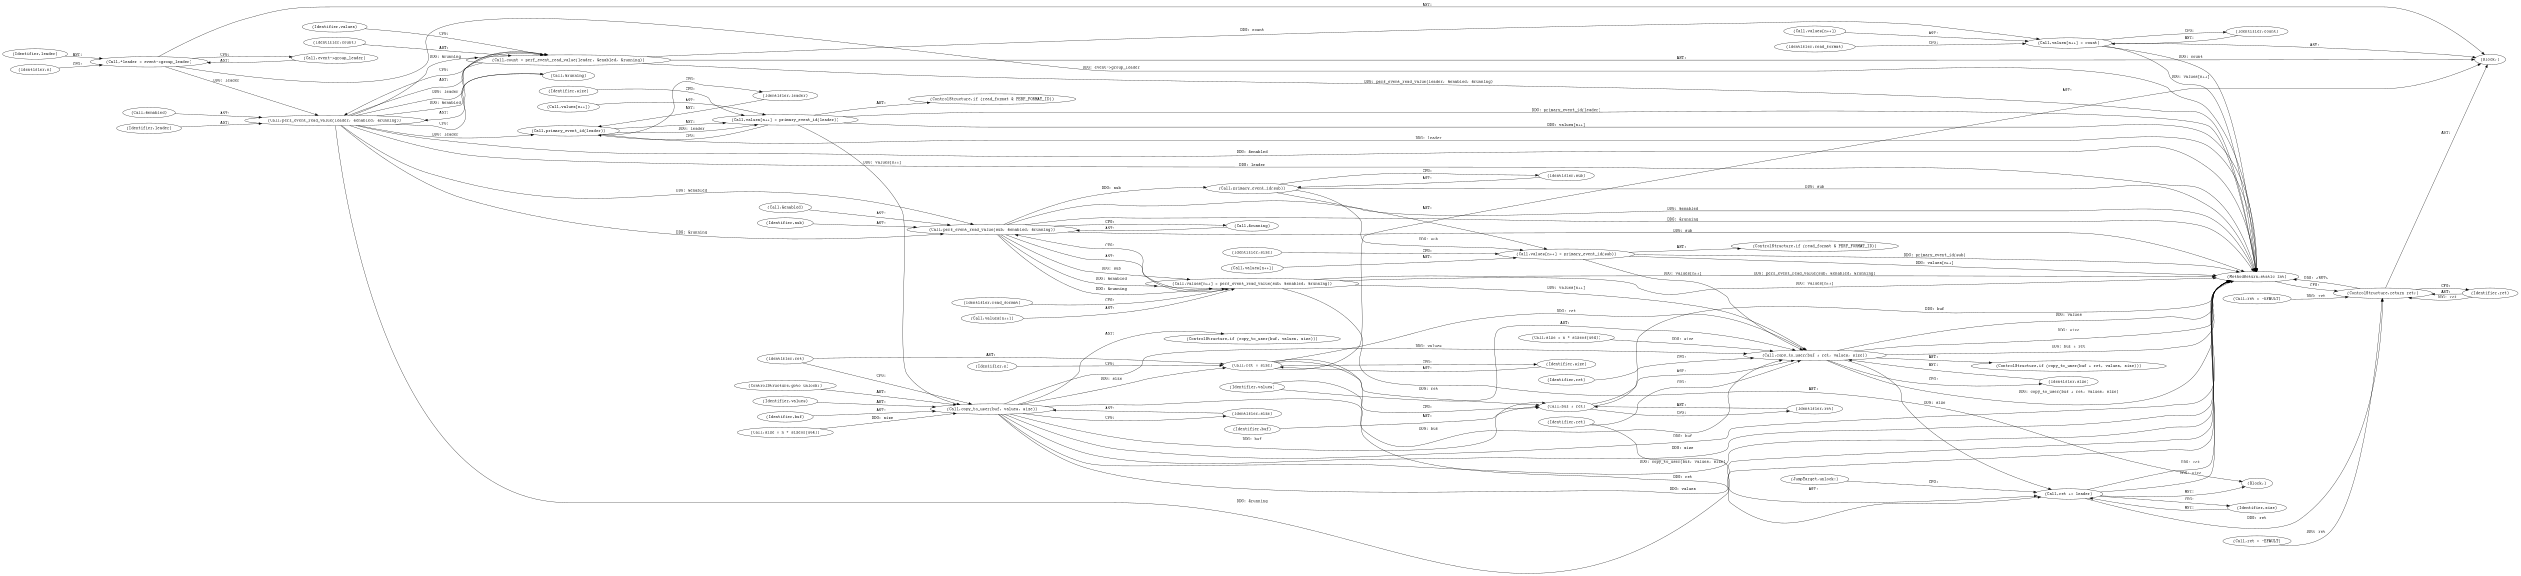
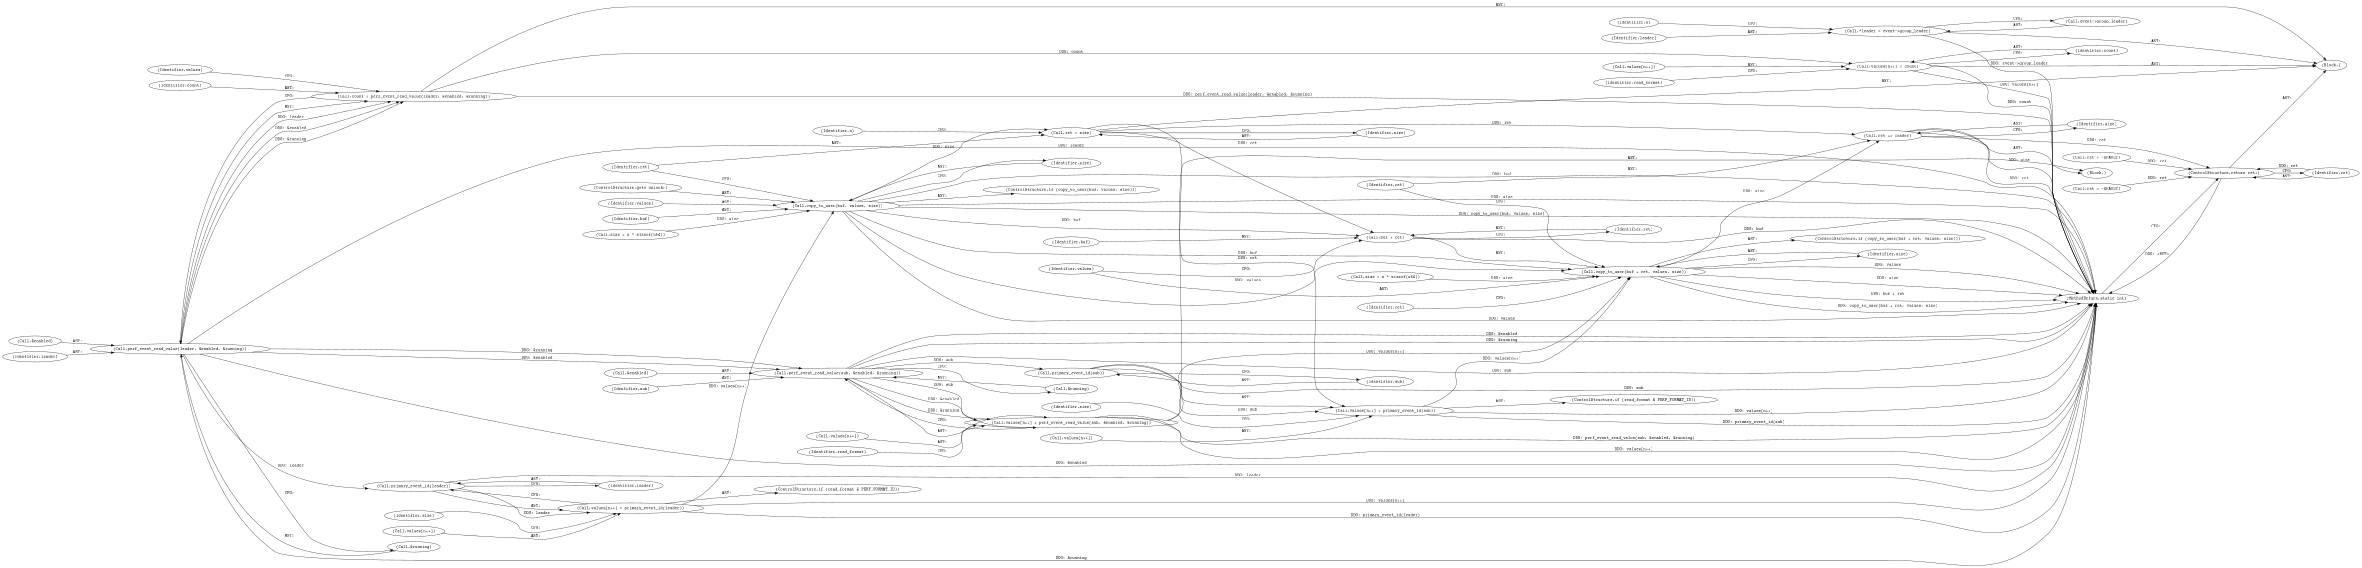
(240, 91) -> none
(1539, 314) -> (1218, 264)
(1815, 479) -> none
